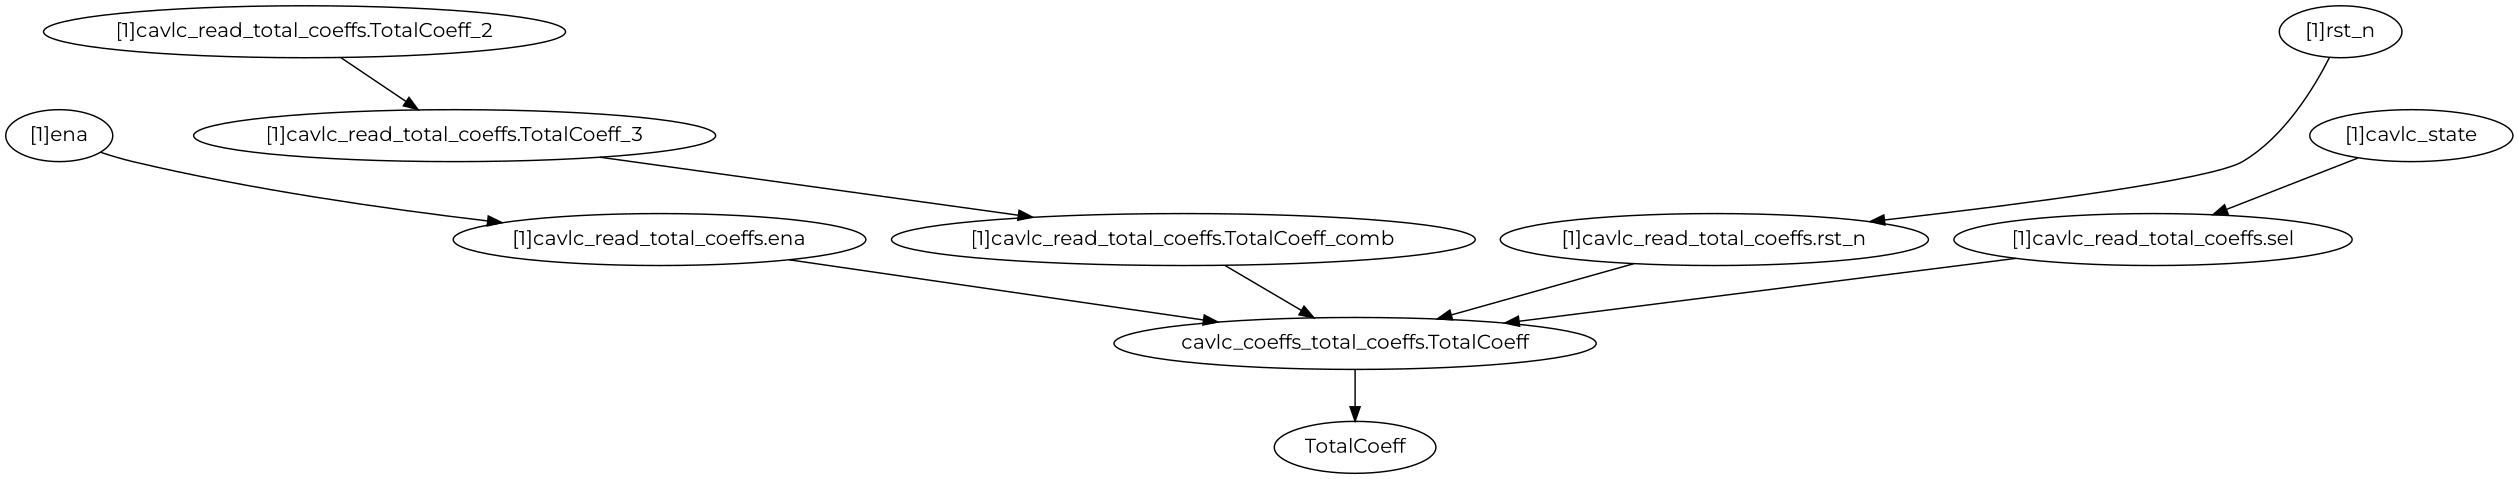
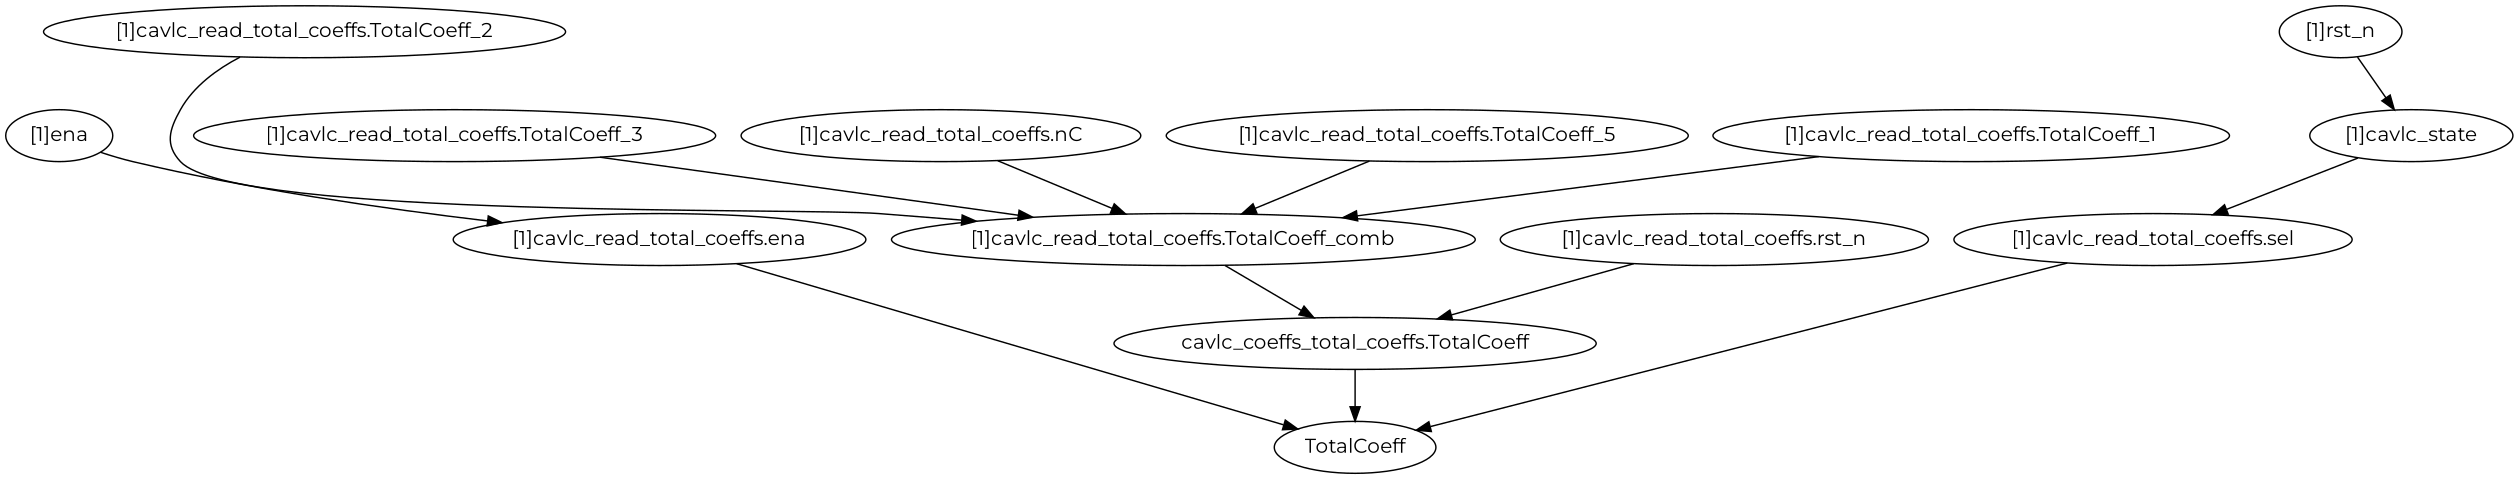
(373, 80) -> (500, 206)
none -> (941, 136)
none -> (1427, 136)
none -> (1971, 136)
(2133, 187) -> (2372, 77)
(996, 290) -> (1010, 344)
(1768, 290) -> (1749, 345)
